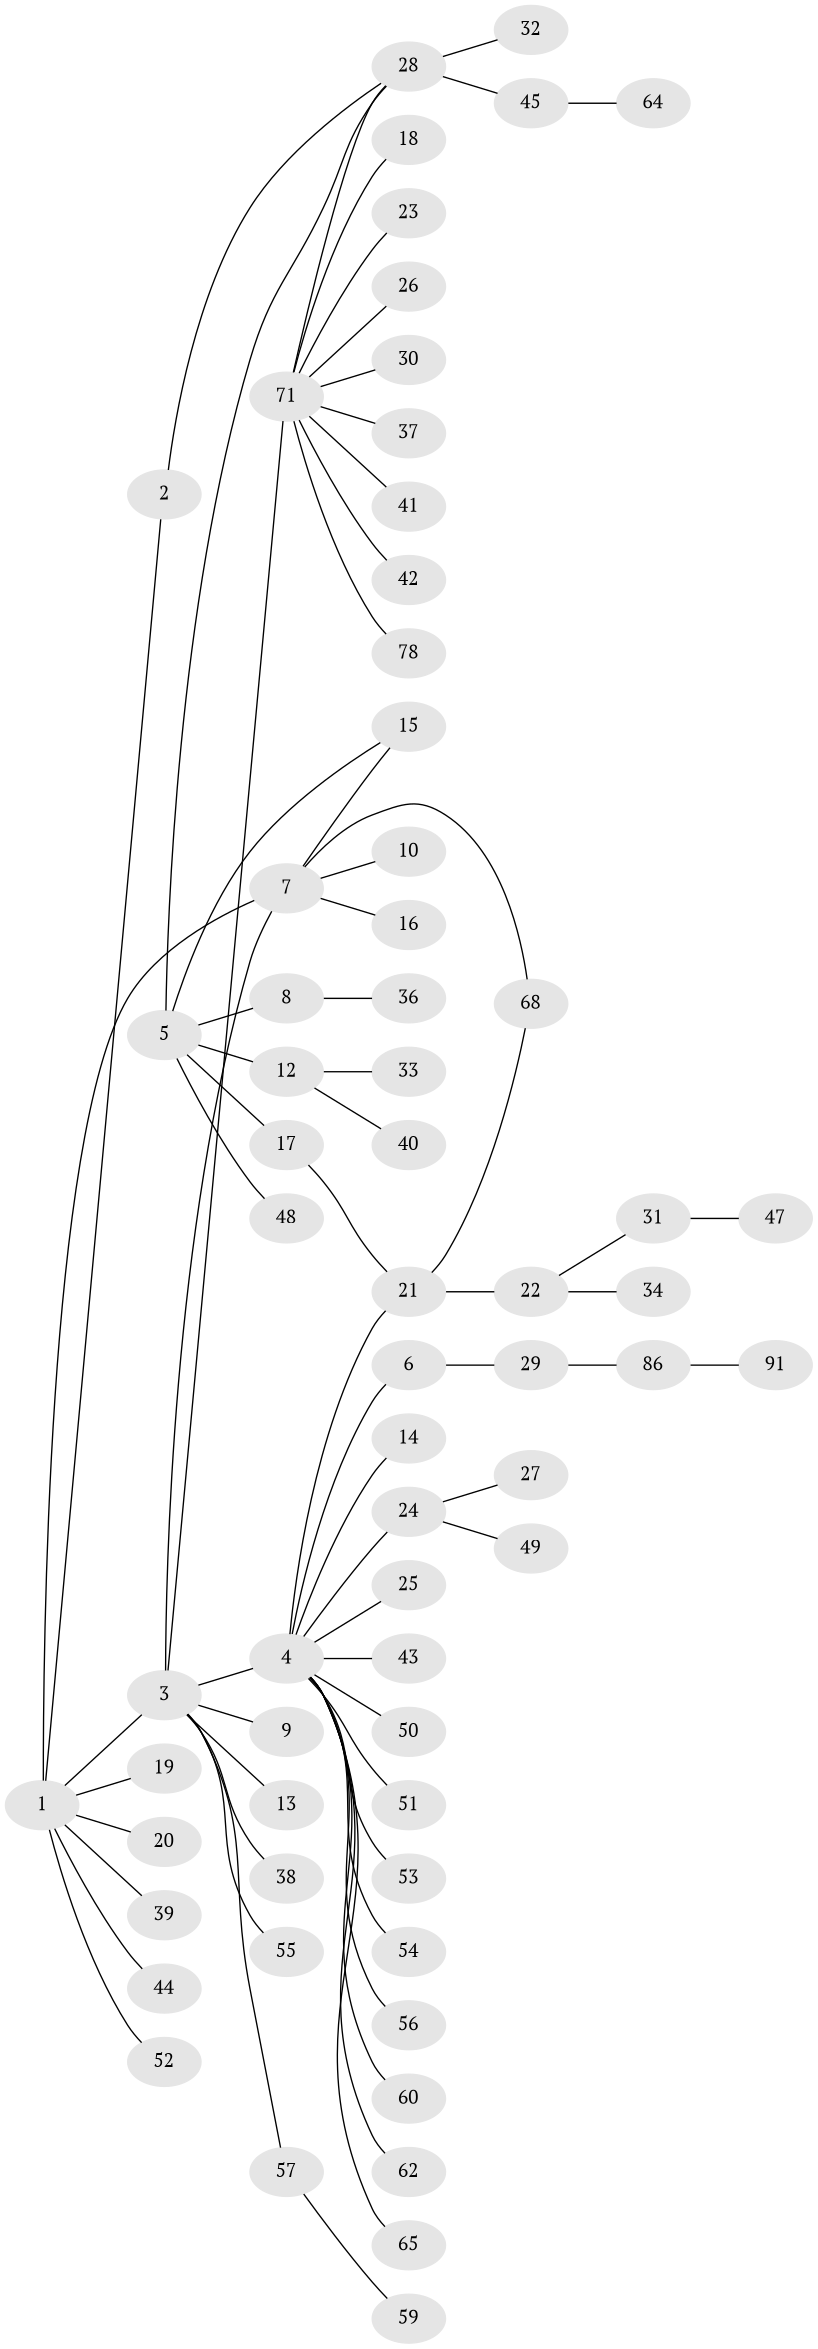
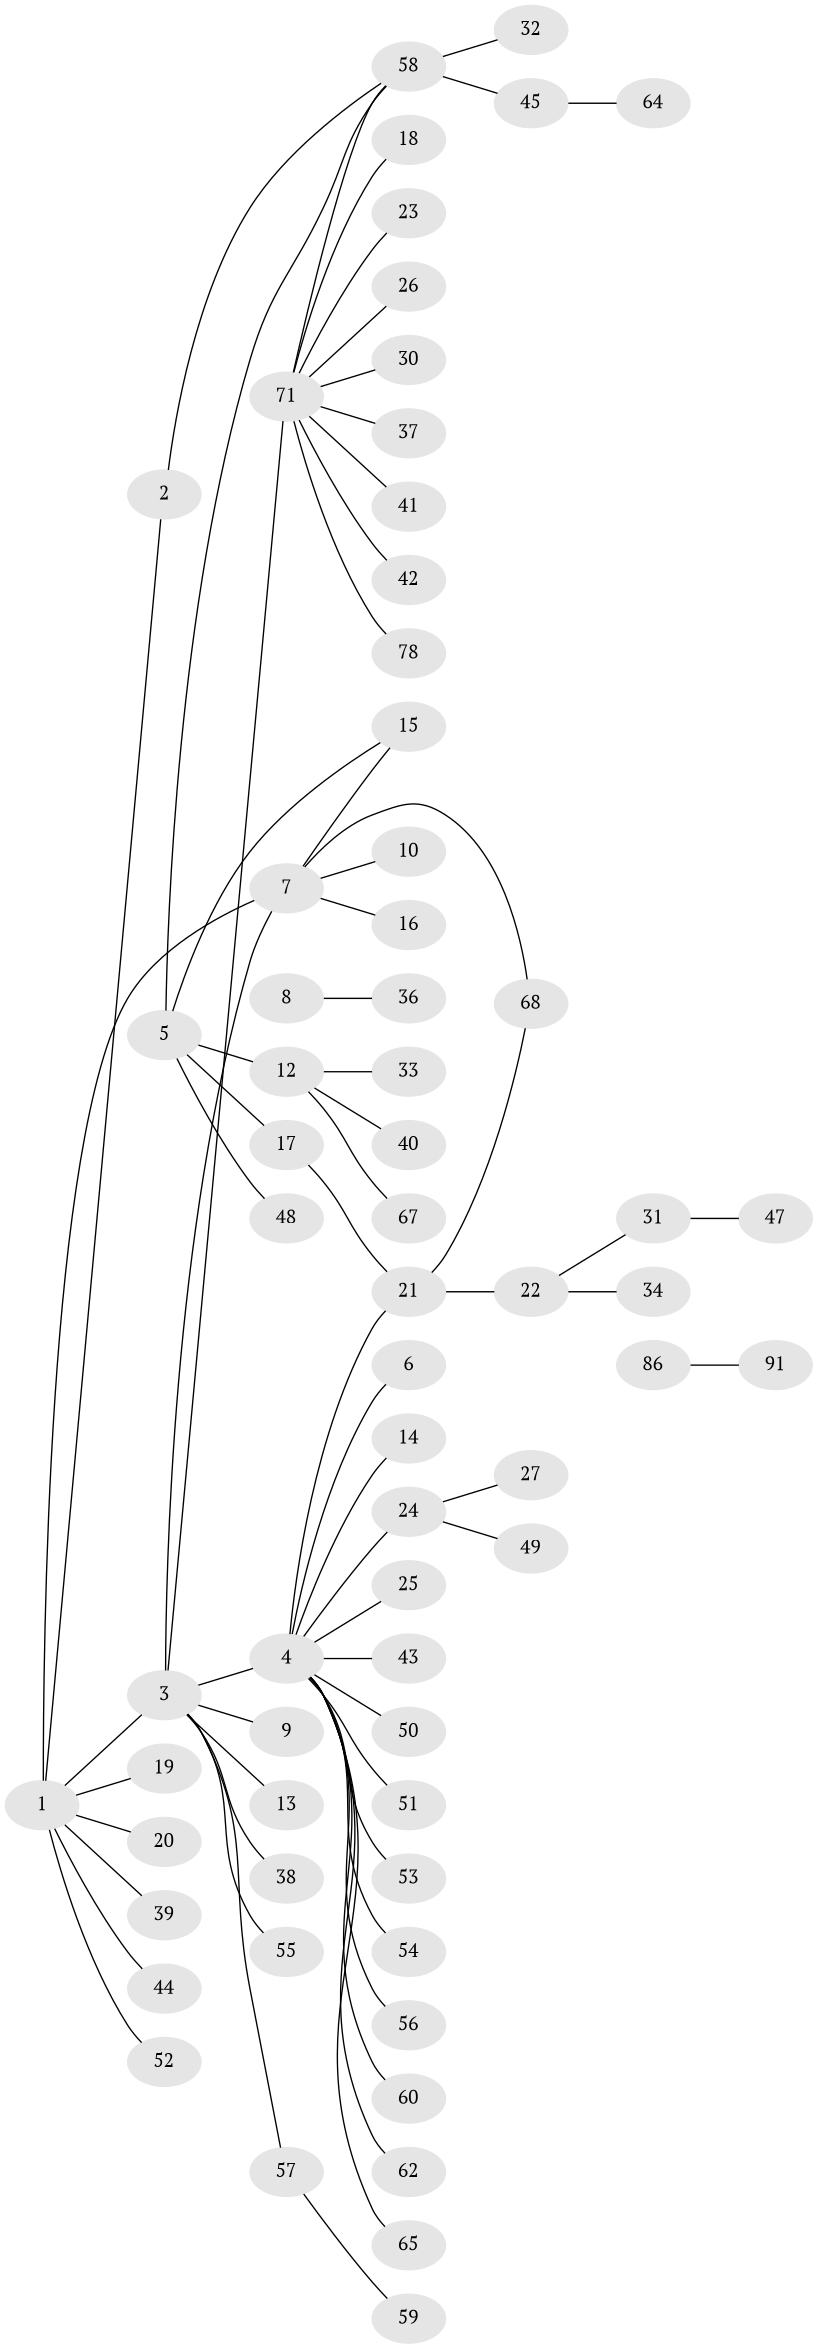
(409, 67) -> (409, 67)
(219, 1019) -> none
none -> (409, 1218)
(531, 1365) -> none
